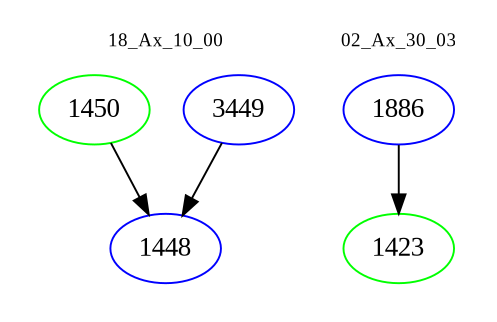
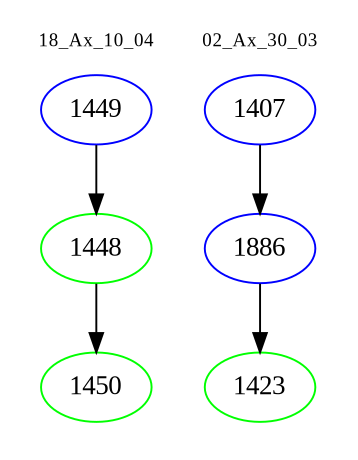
(167, 41) -> (97, 41)
(239, 110) -> (96, 110)
none -> (260, 110)
(125, 170) -> (96, 308)
(166, 249) -> (96, 249)
